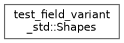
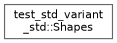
(62, 22) -> (59, 22)
